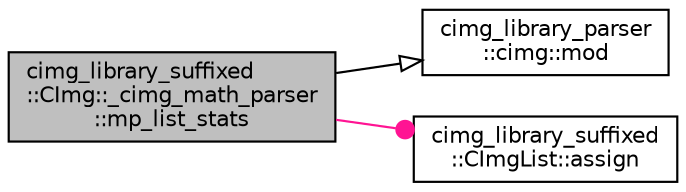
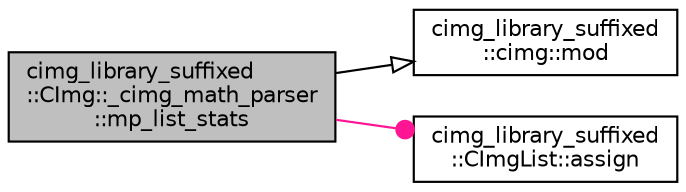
(546, 42) -> (546, 42)
